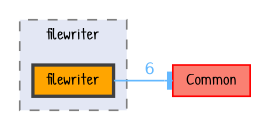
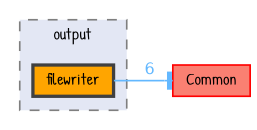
(73, 35) -> (73, 35)
